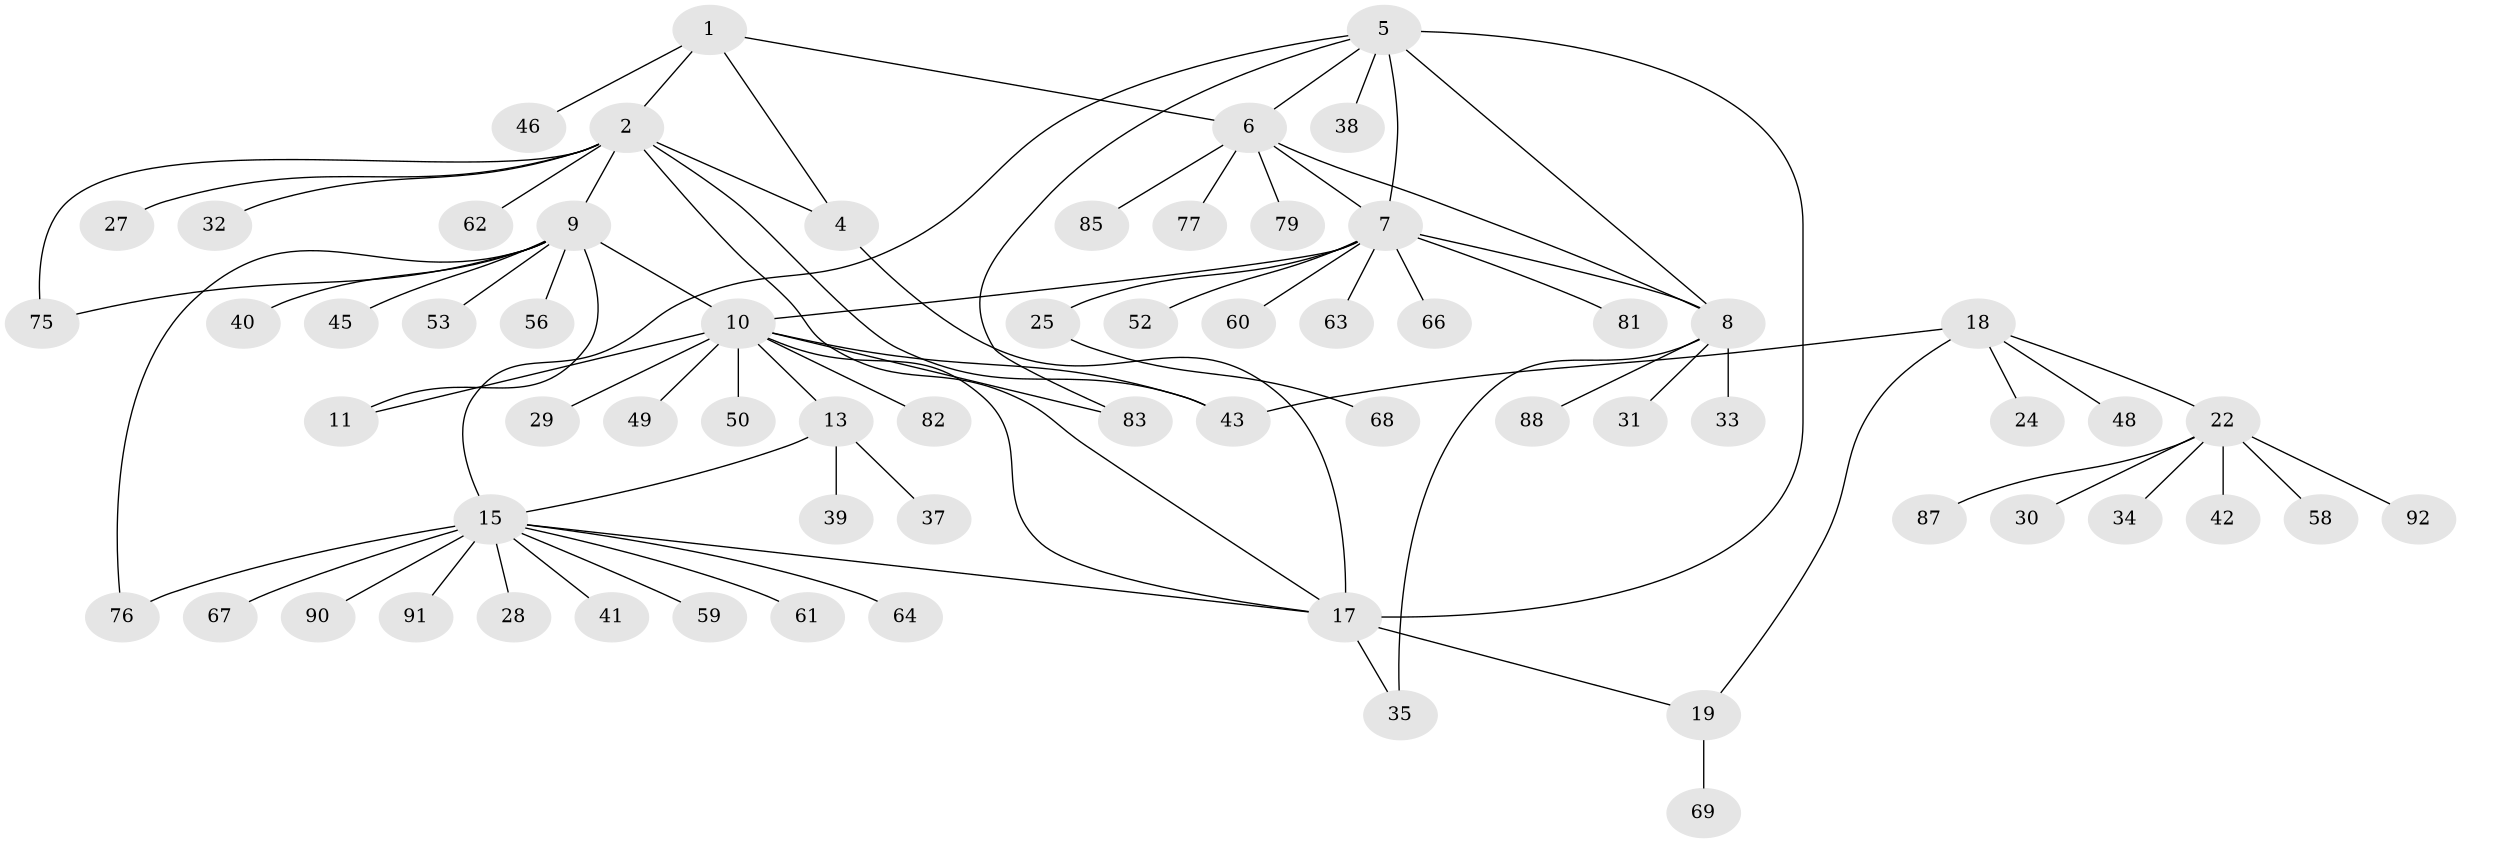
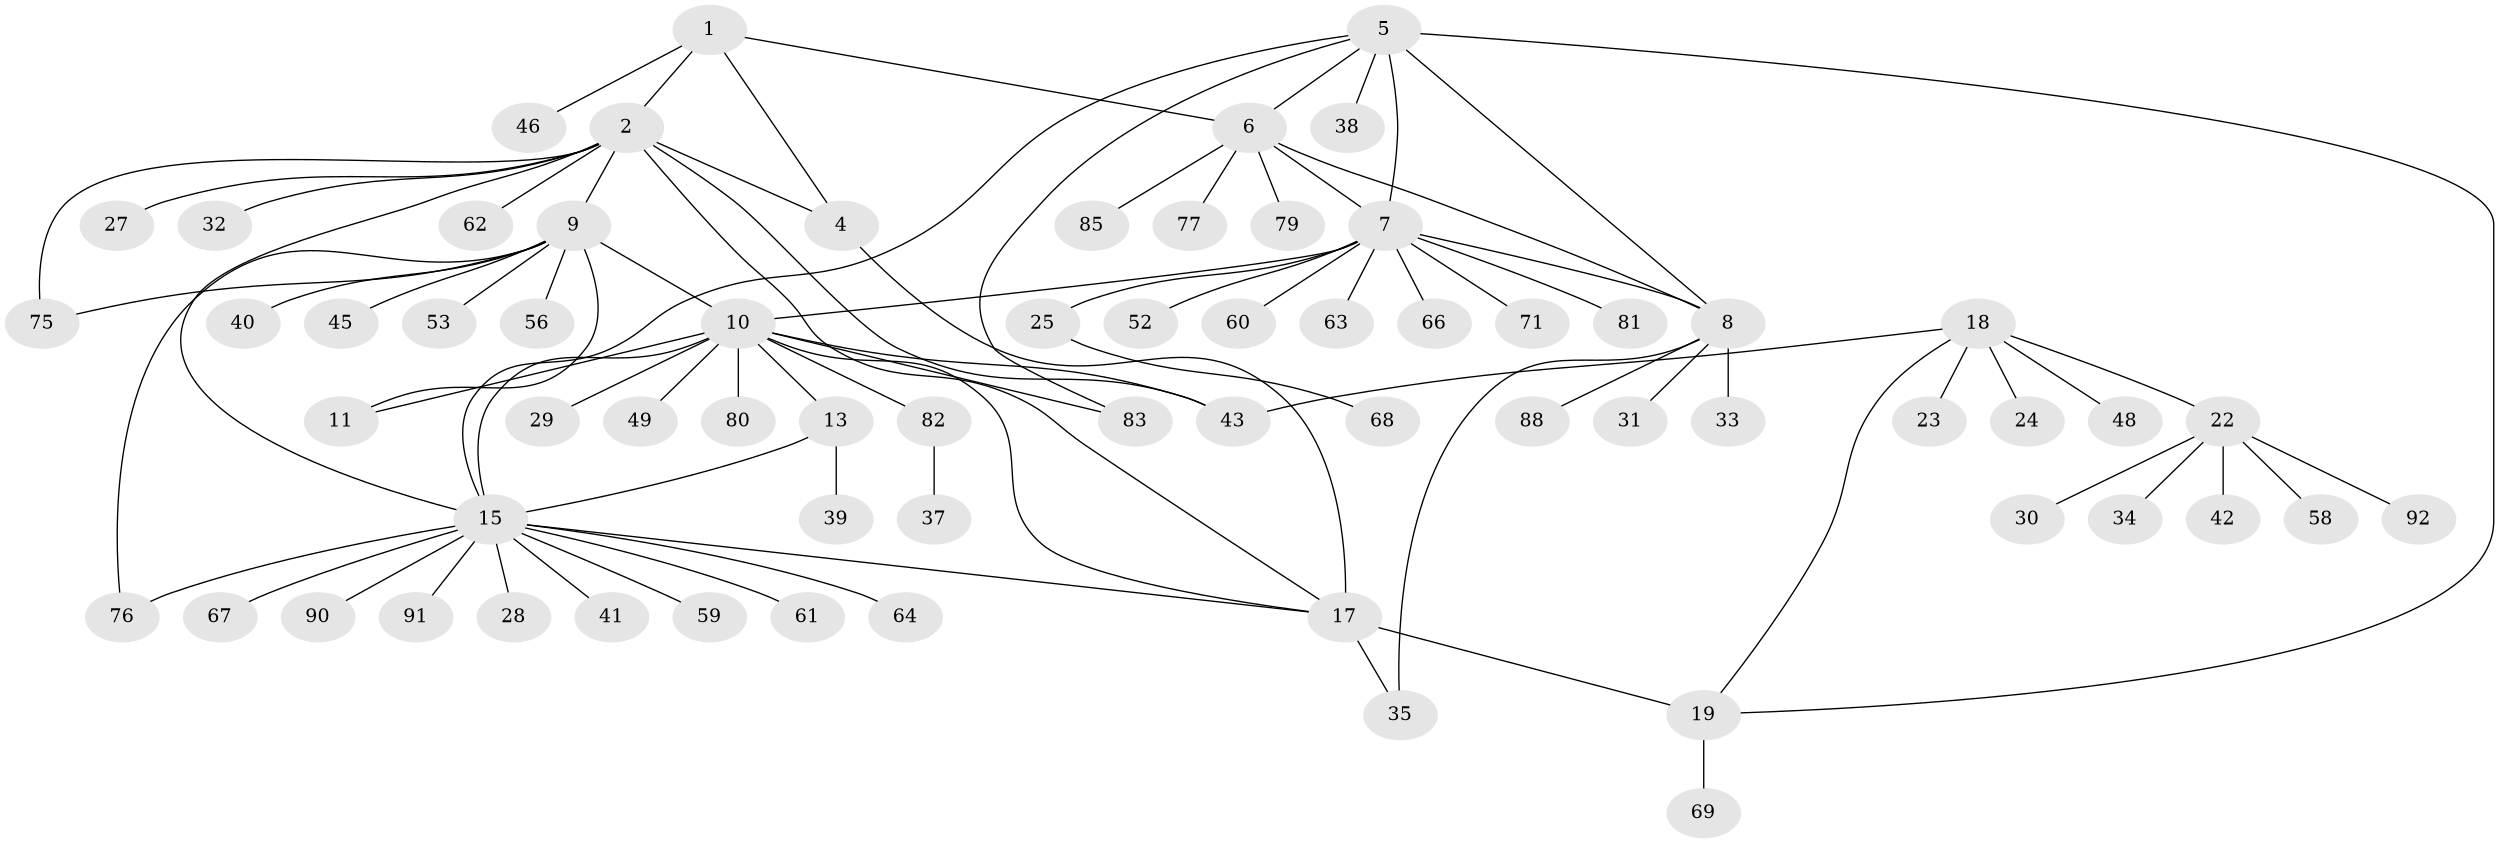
(1803, 315) -> (2494, 224)
none -> (1532, 324)
none -> (183, 332)
none -> (492, 399)
(738, 422) -> (738, 422)
none -> (1929, 422)
(885, 470) -> (934, 471)
(1929, 519) -> none
